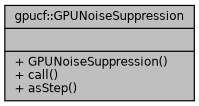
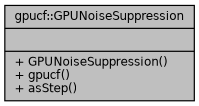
(37, 75) -> (42, 75)
